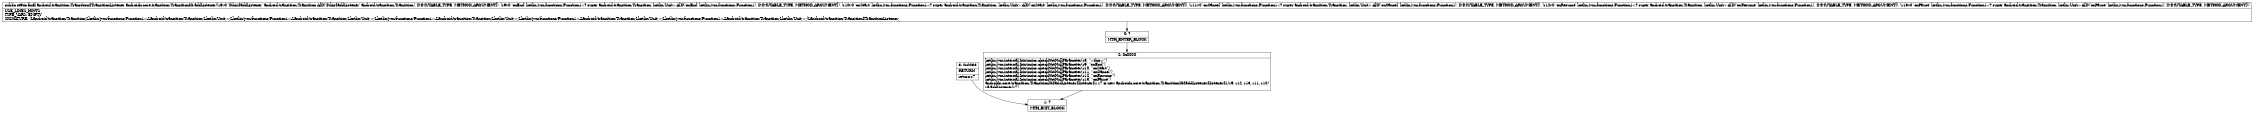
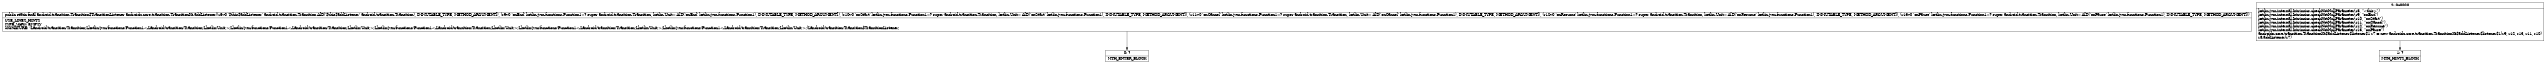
(1127, 46) -> none
(968, 71) -> none
(1047, 108) -> (2400, 59)
